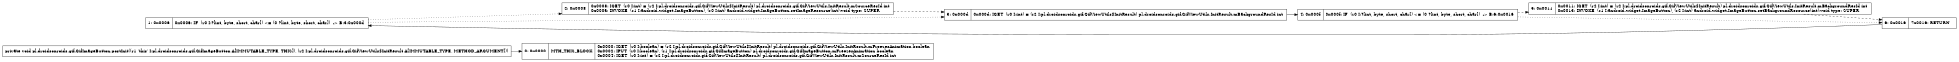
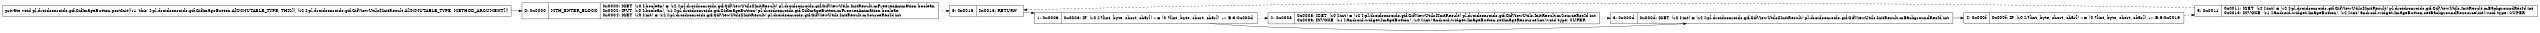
(917, 12) -> (1603, 18)
(655, 20) -> (1447, 30)
(1698, 20) -> (942, 11)
(1932, 23) -> (1000, 11)
(572, 51) -> (574, 11)
